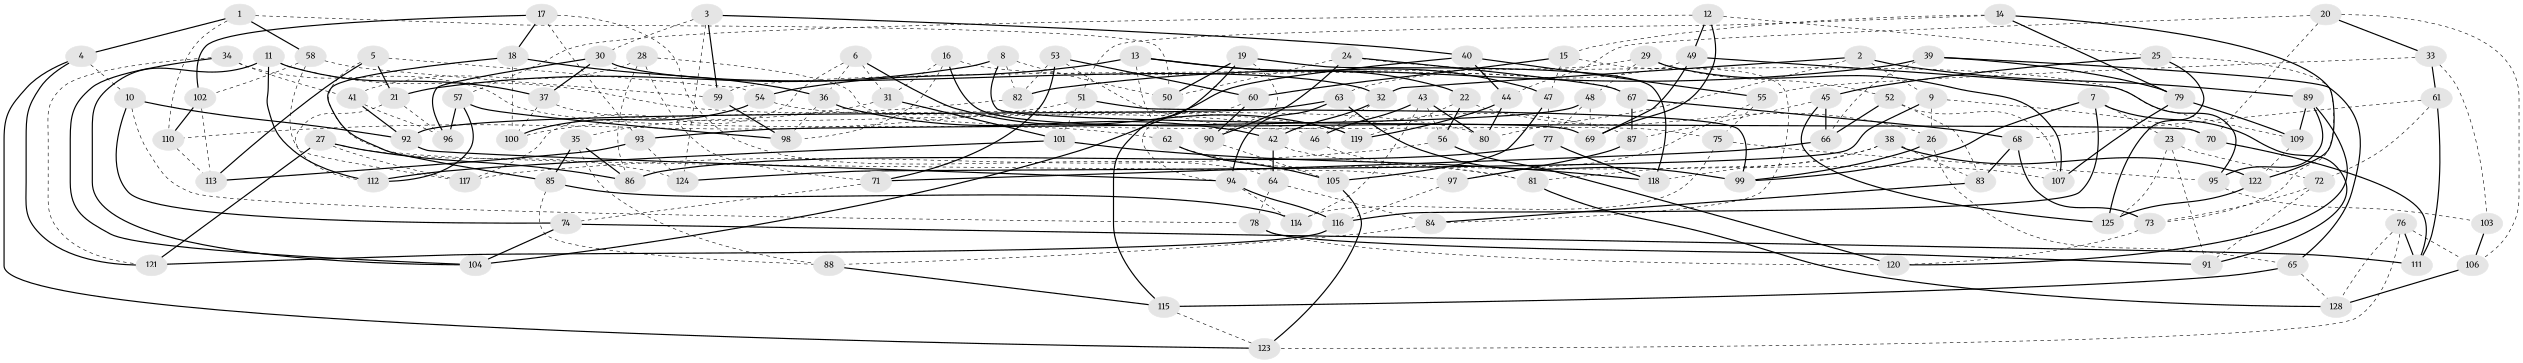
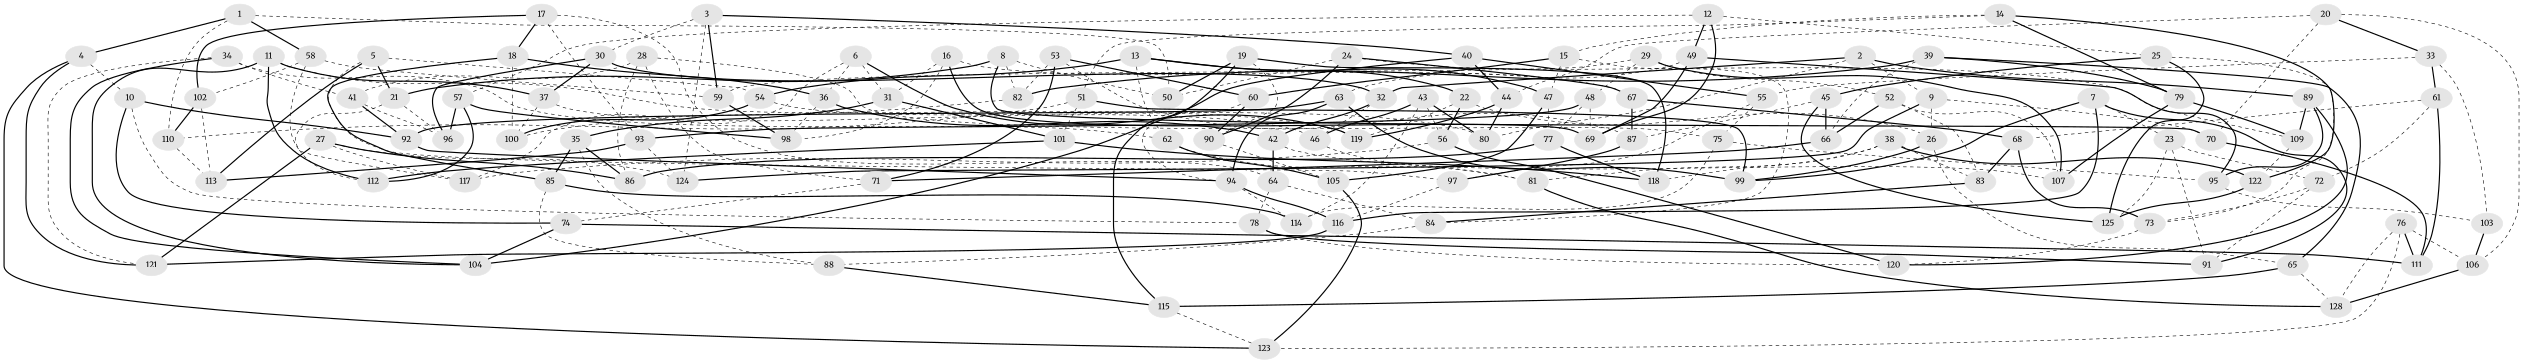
(732, 119) -> (732, 119)
